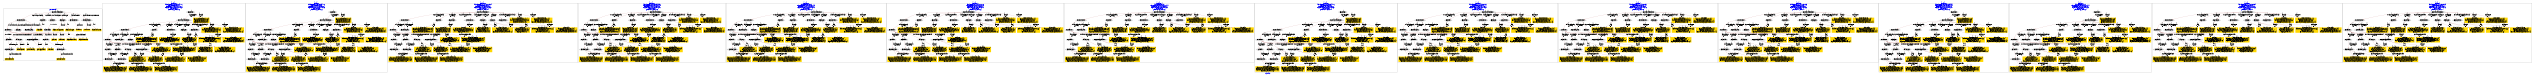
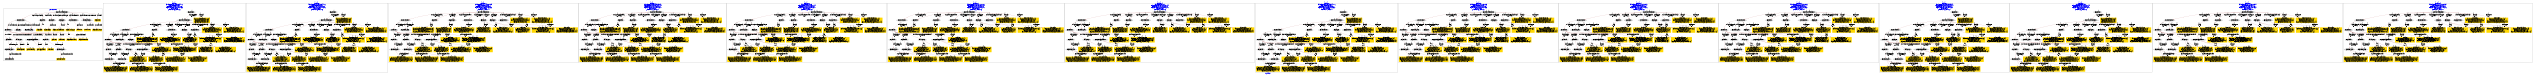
(53, 10) -> (53, 10)
none -> (98, 20)
(54, 25) -> (53, 25)
(89, 25) -> (90, 25)
(94, 25) -> (99, 25)
(48, 30) -> (48, 30)
(58, 30) -> (58, 30)
(9, 59) -> (9, 59)
